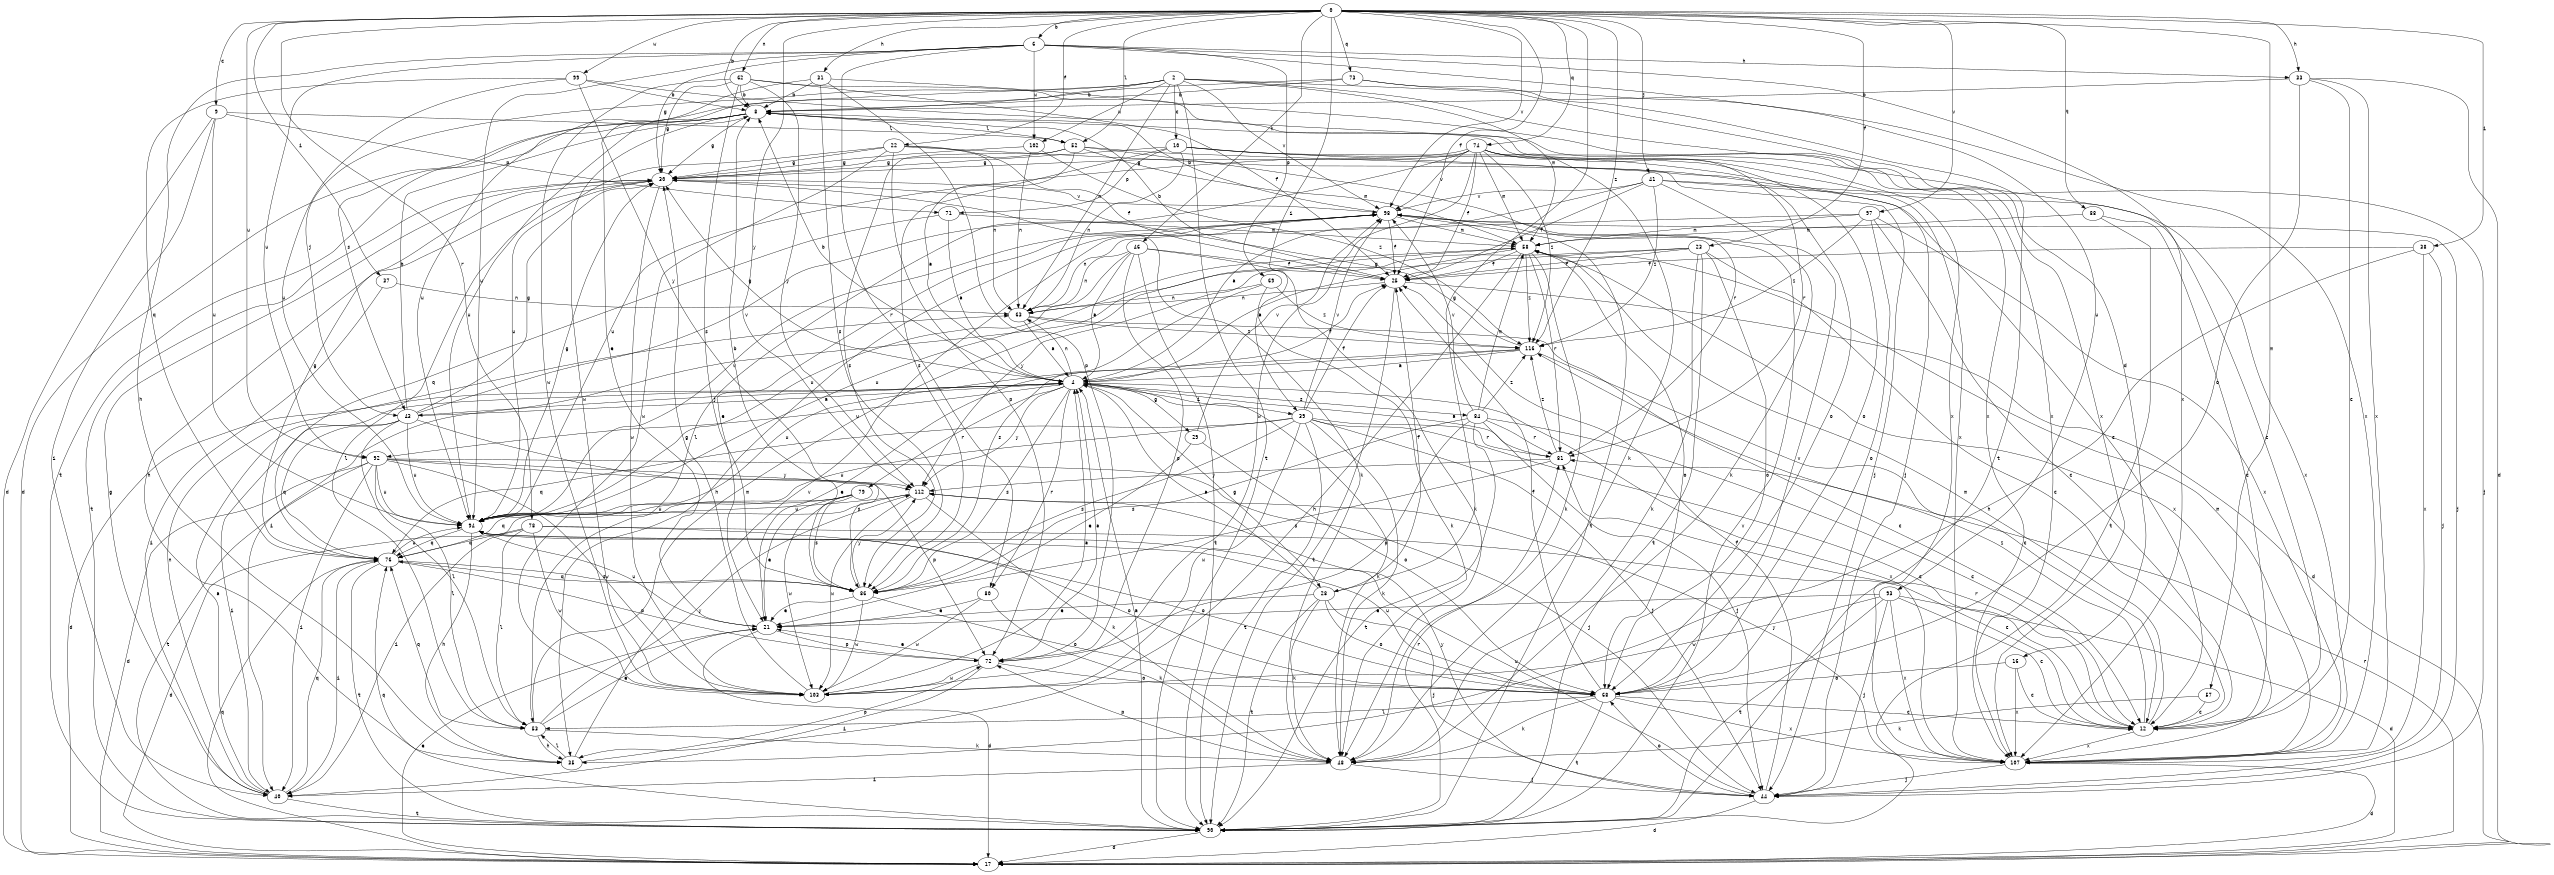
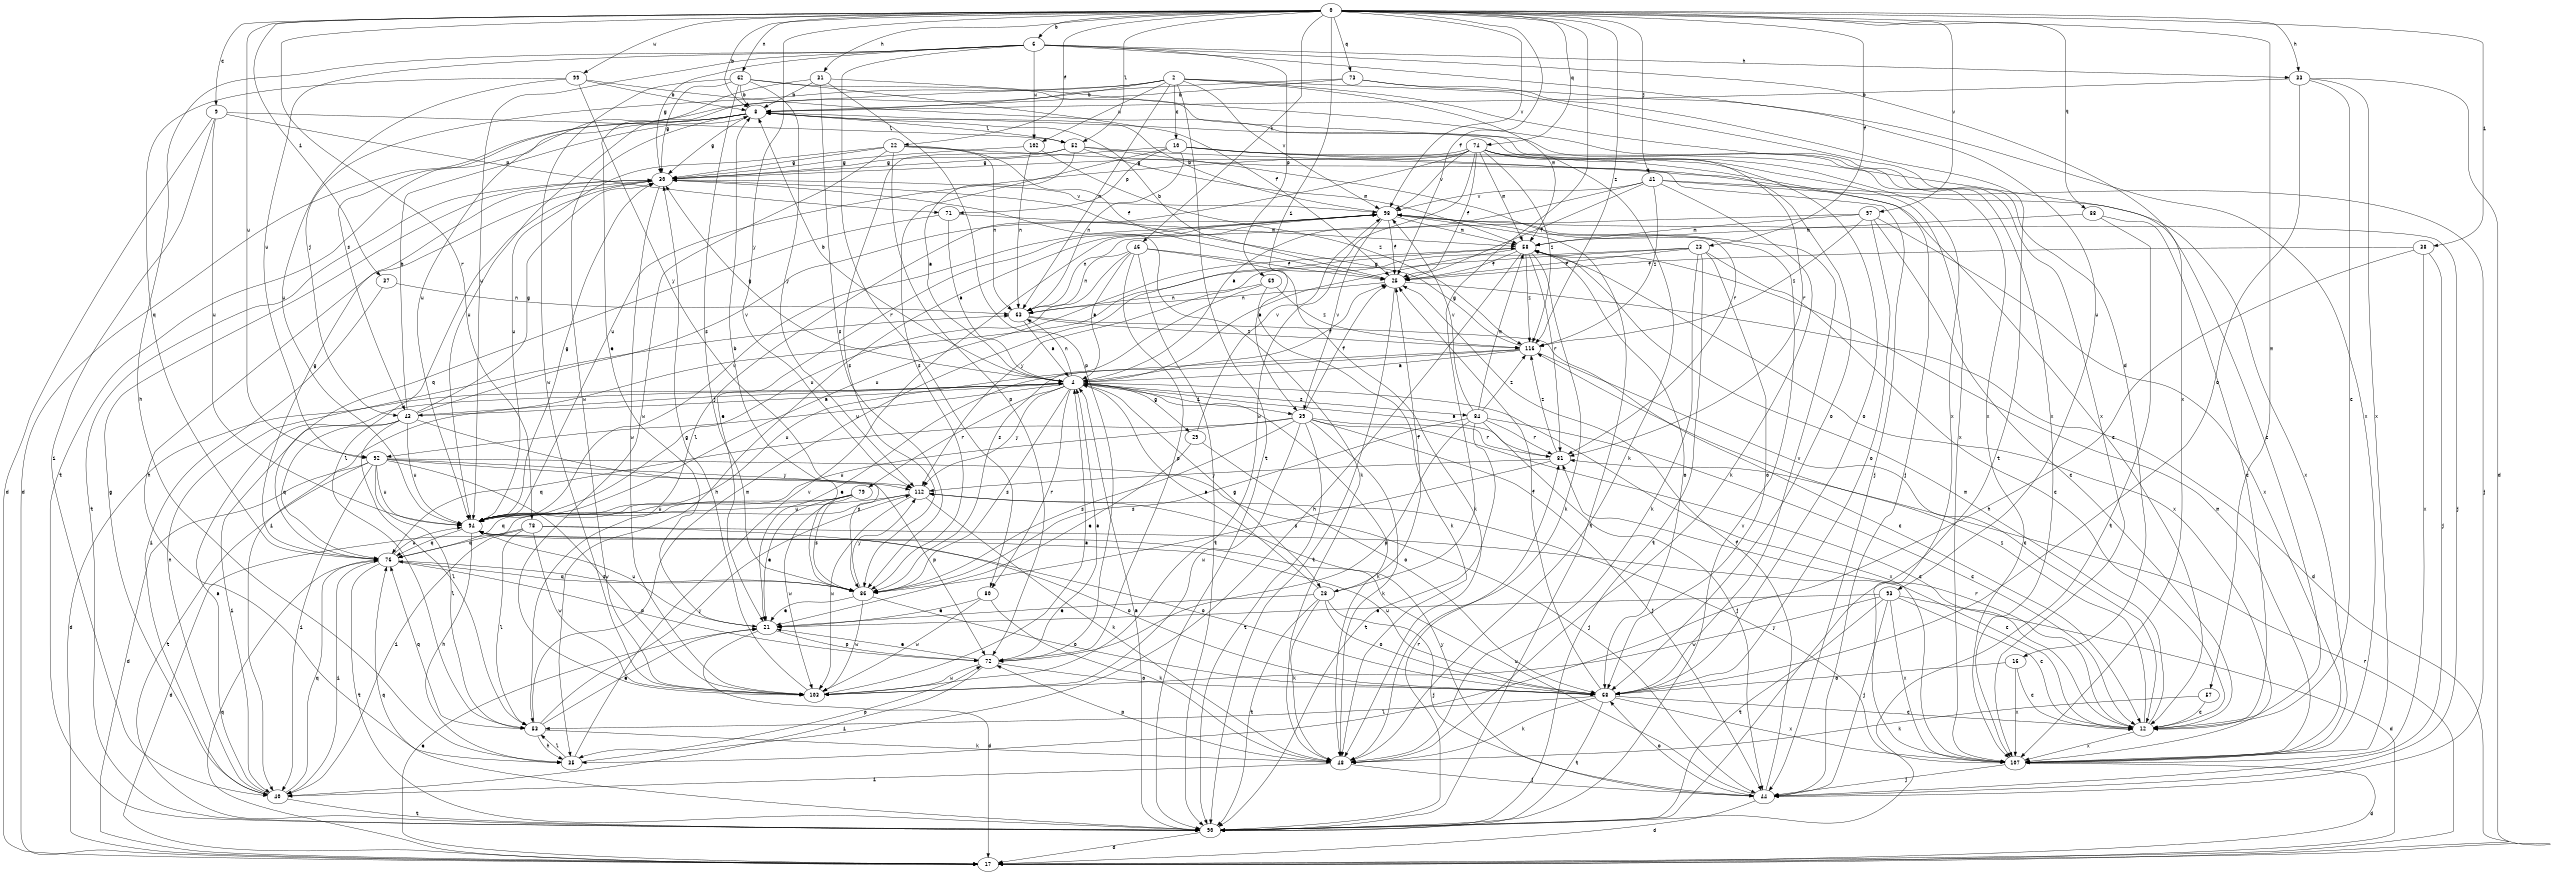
(1335, 313) -> (1336, 309)
